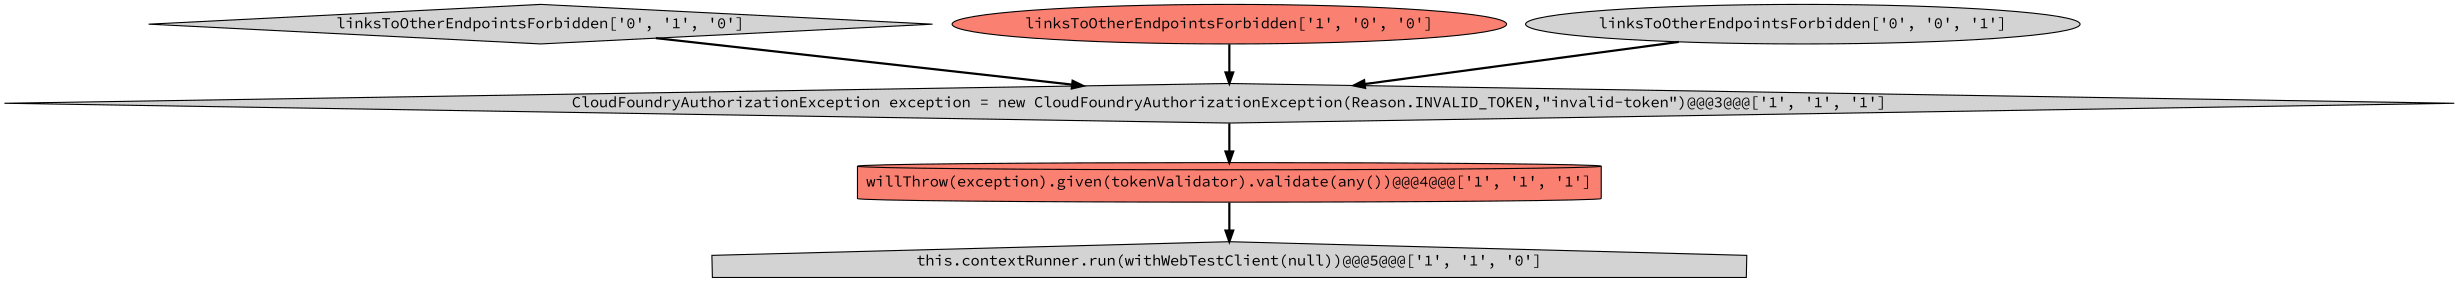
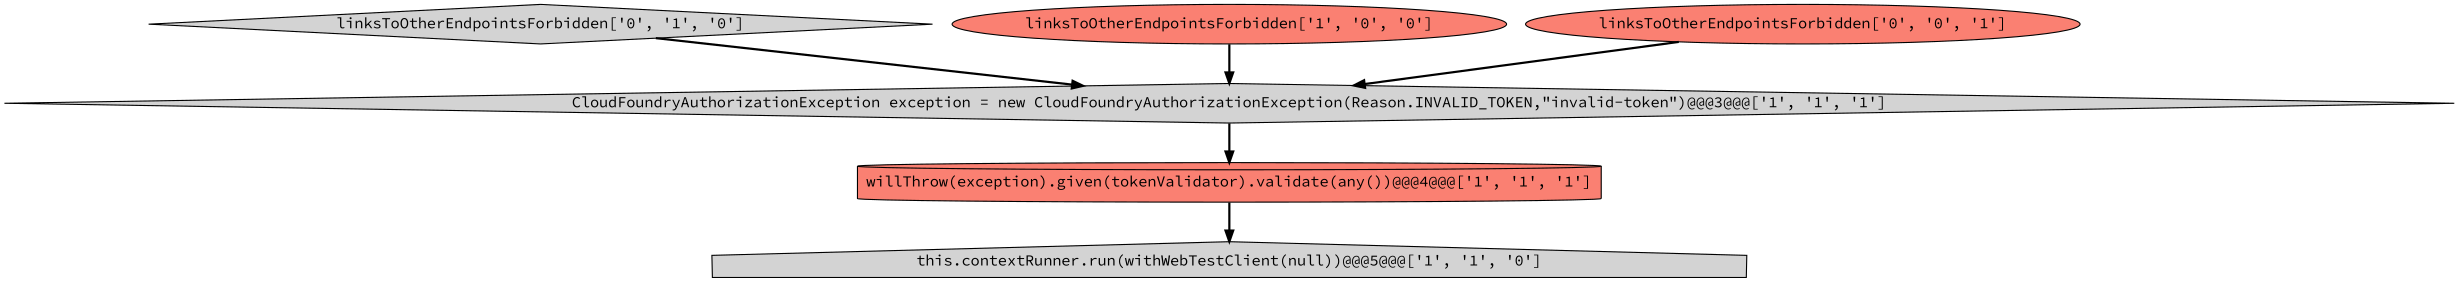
(1803, 24) -> (1803, 24)
